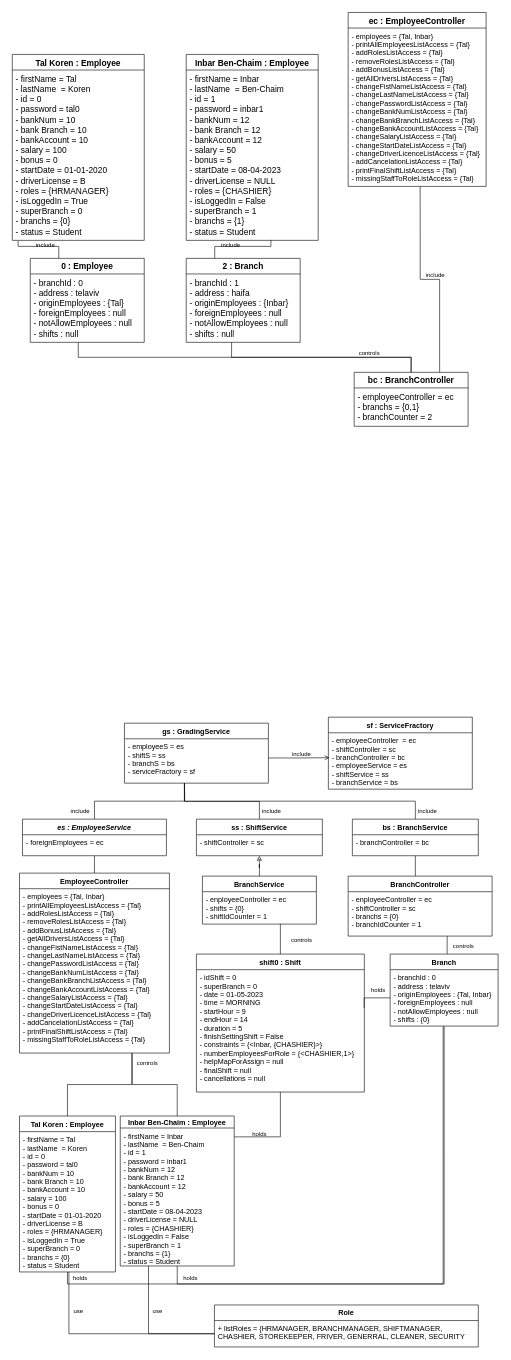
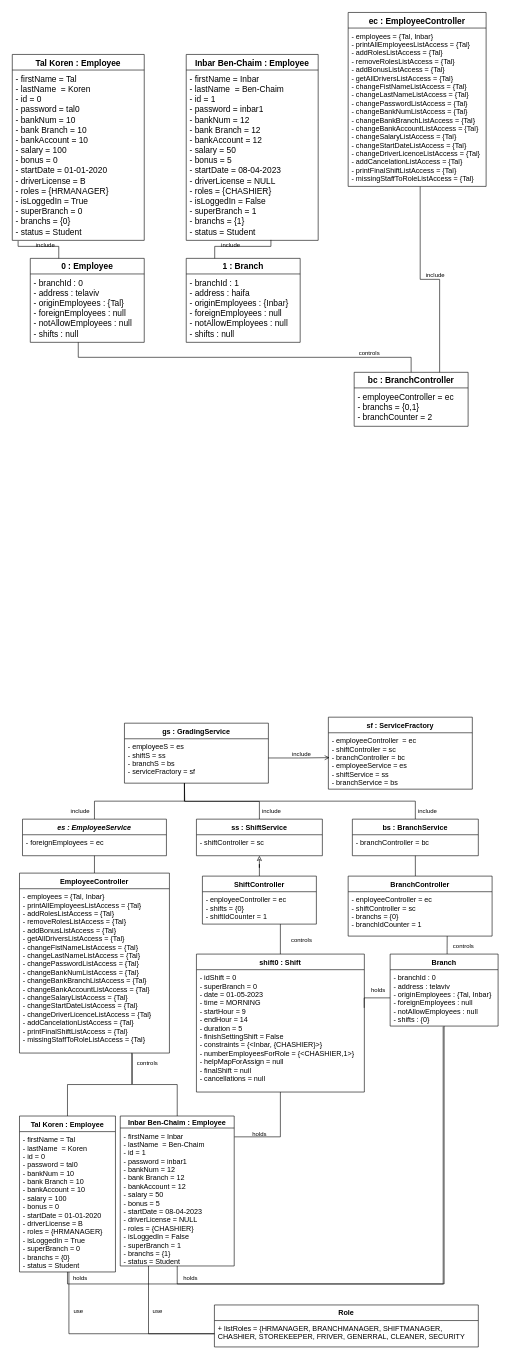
(243, 267) -> (243, 267)
(232, 349) -> none
(259, 884) -> (259, 884)
